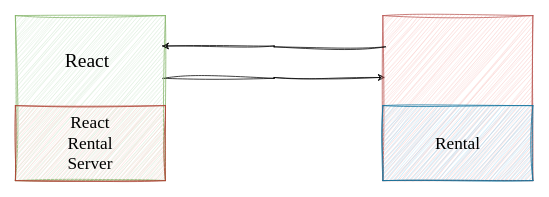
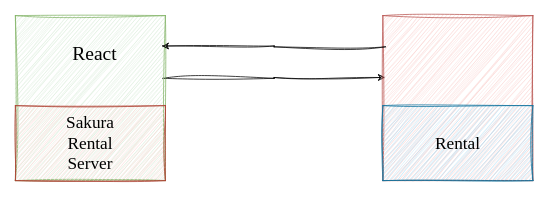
(87, 60) -> (95, 53)
(90, 143) -> (90, 143)
